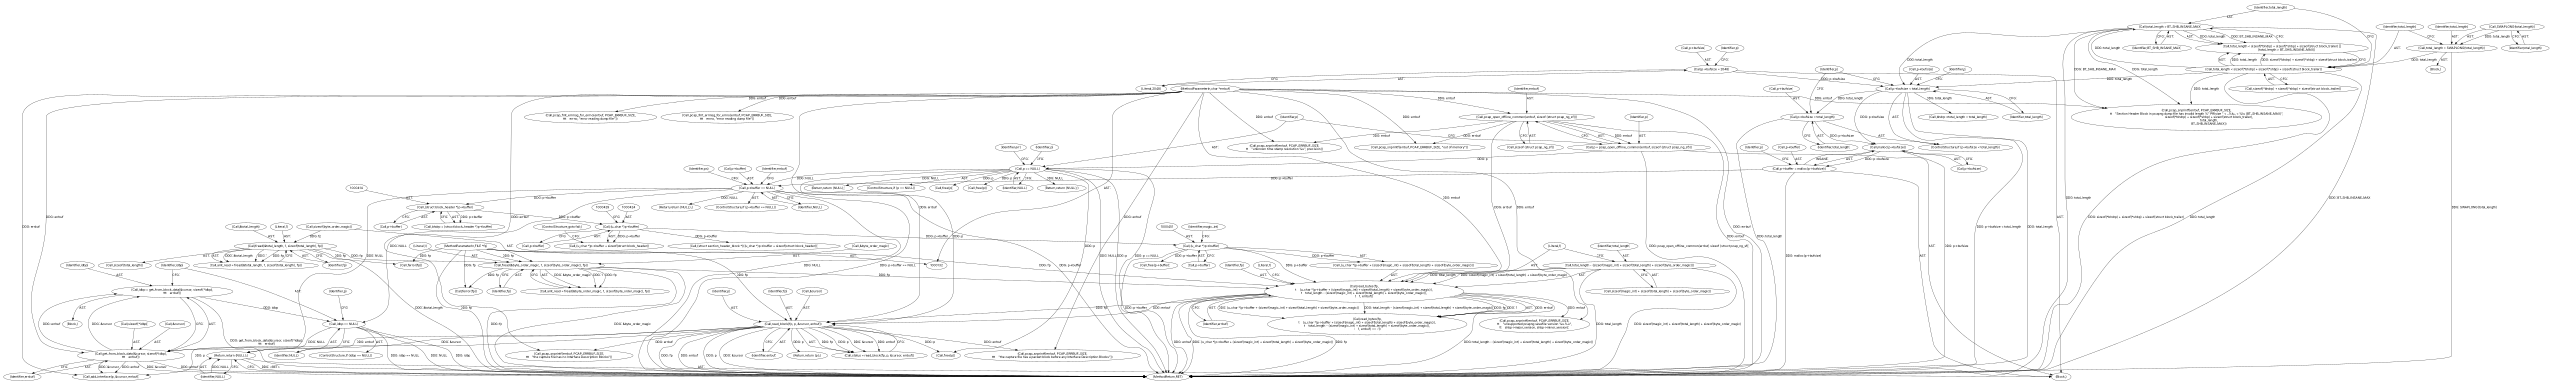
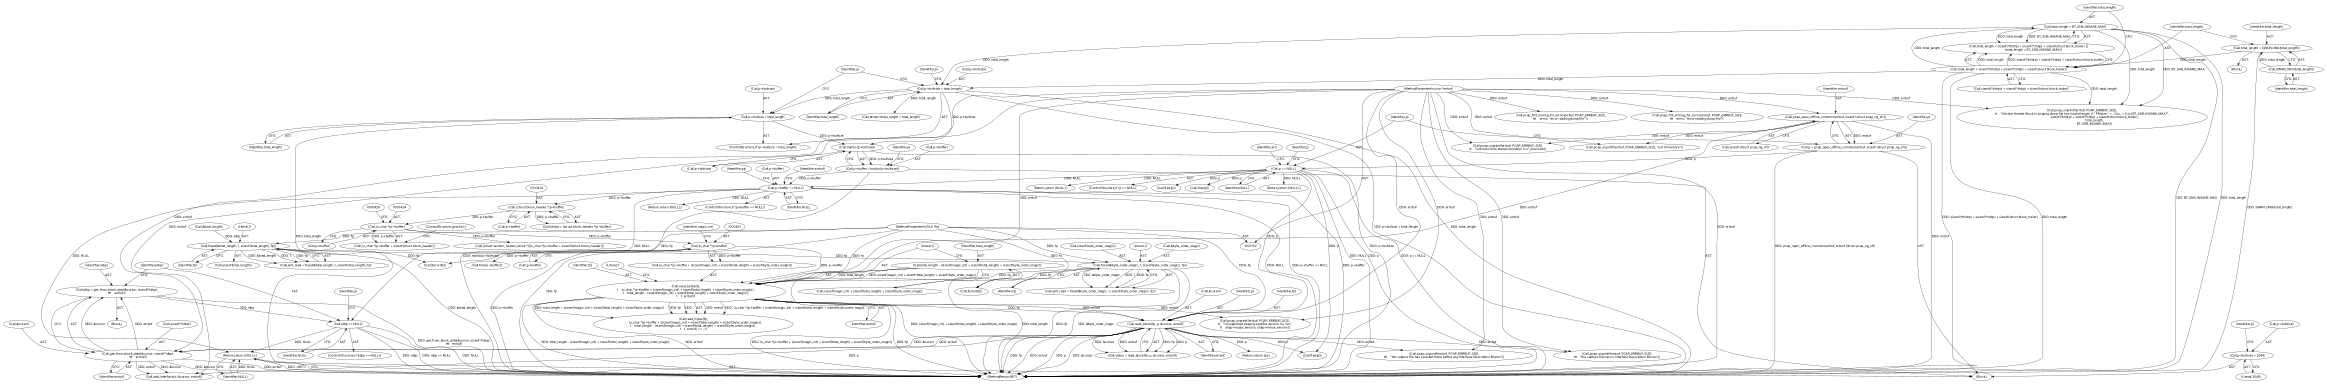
(2157, 48) -> none
none -> (2285, 57)
(1807, 79) -> none
(1823, 159) -> (851, 159)
(308, 236) -> (582, 231)
(272, 237) -> (233, 237)
